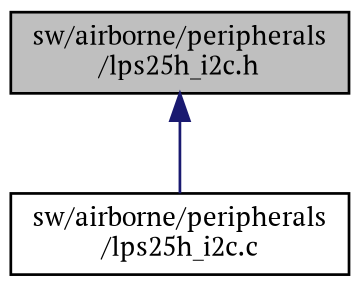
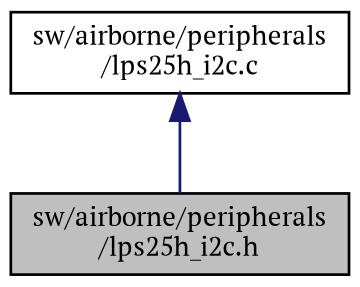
(180, 157) -> (180, 157)
